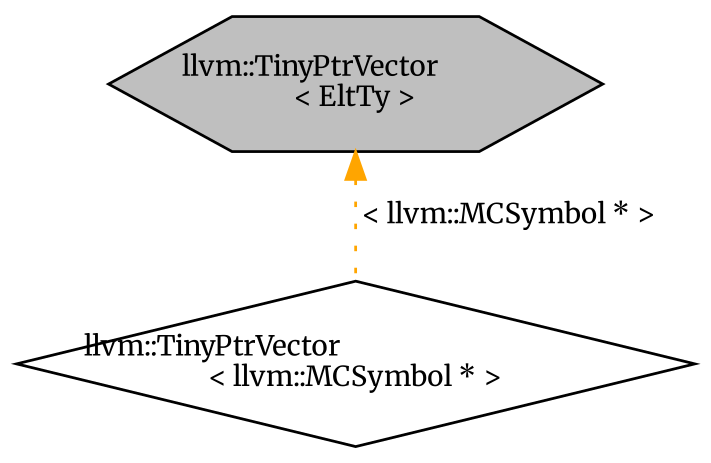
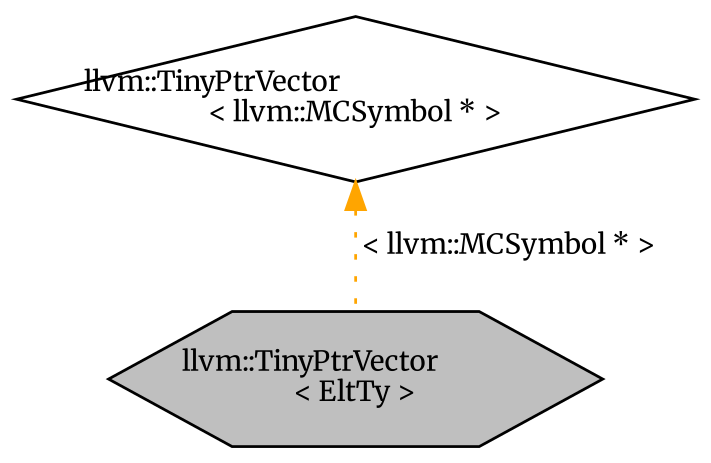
(356, 230) -> (356, 261)
